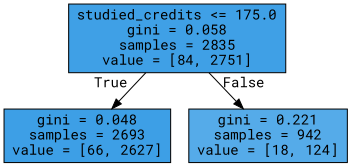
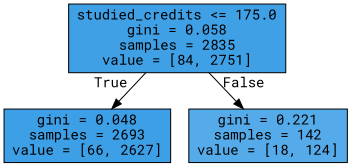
(268, 136) -> (268, 136)
